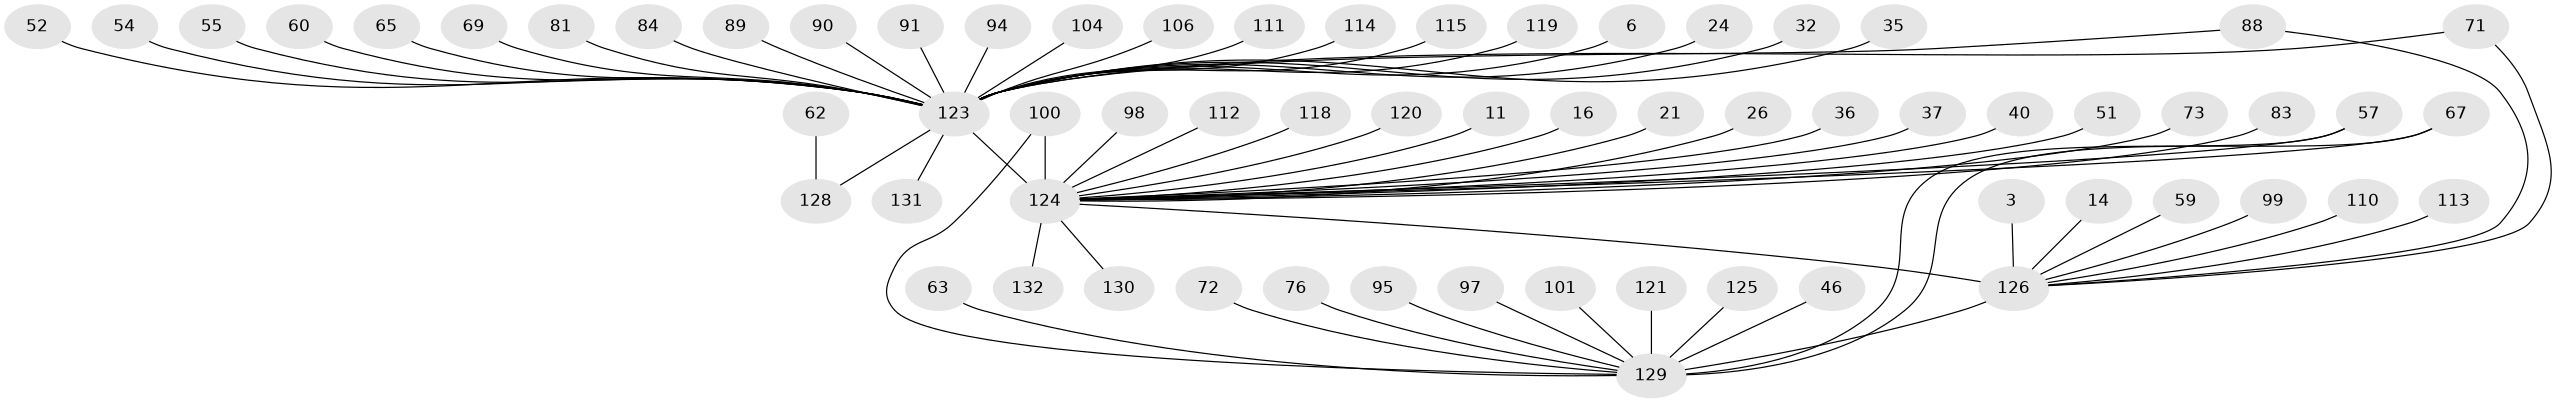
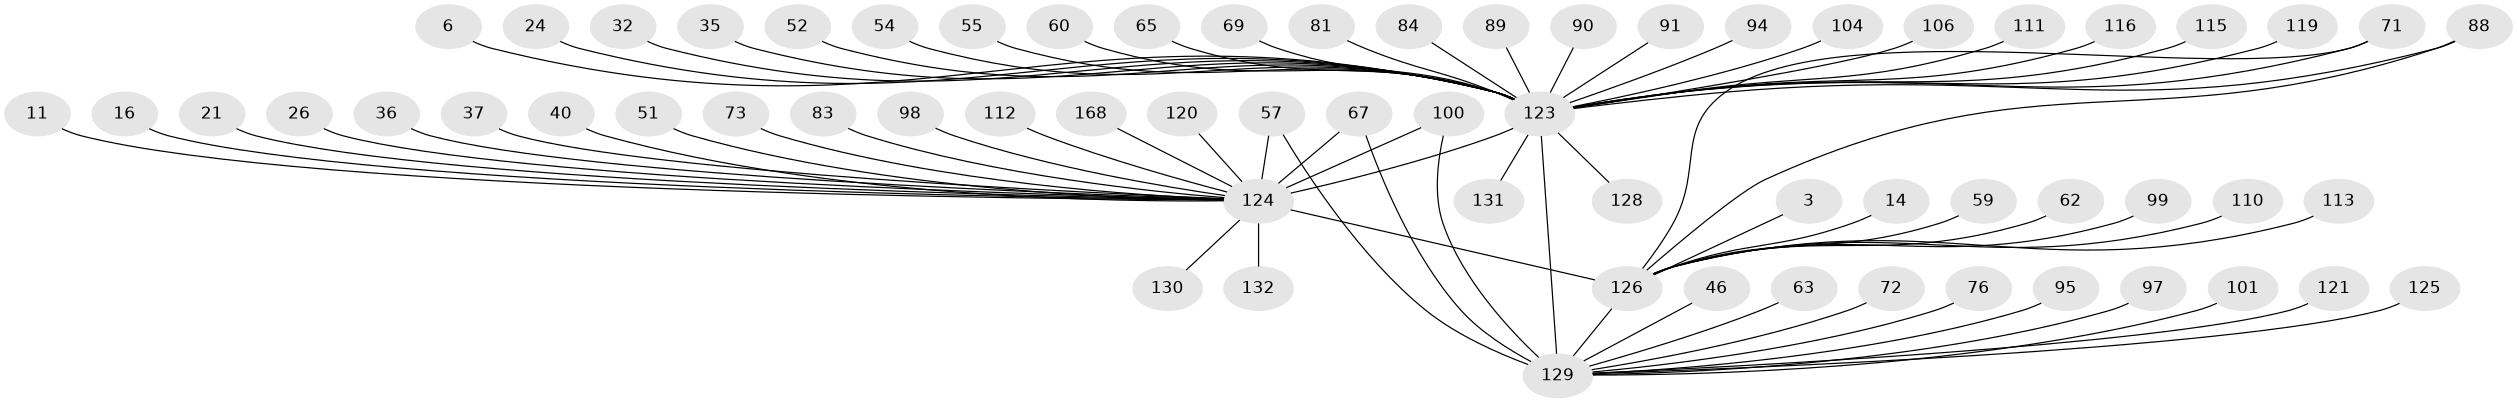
(1360, 27) -> (2121, 27)
(1316, 114) -> (1091, 114)
(816, 158) -> (1850, 246)
none -> (1549, 245)
